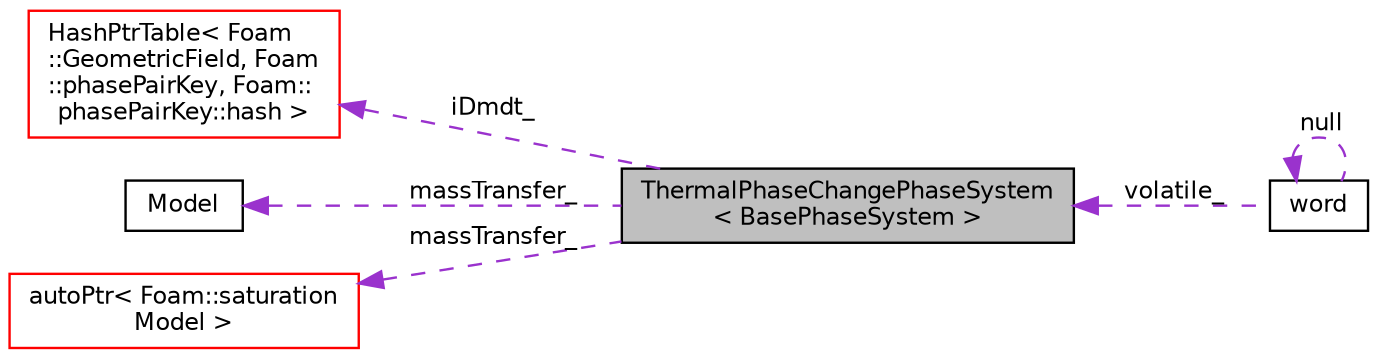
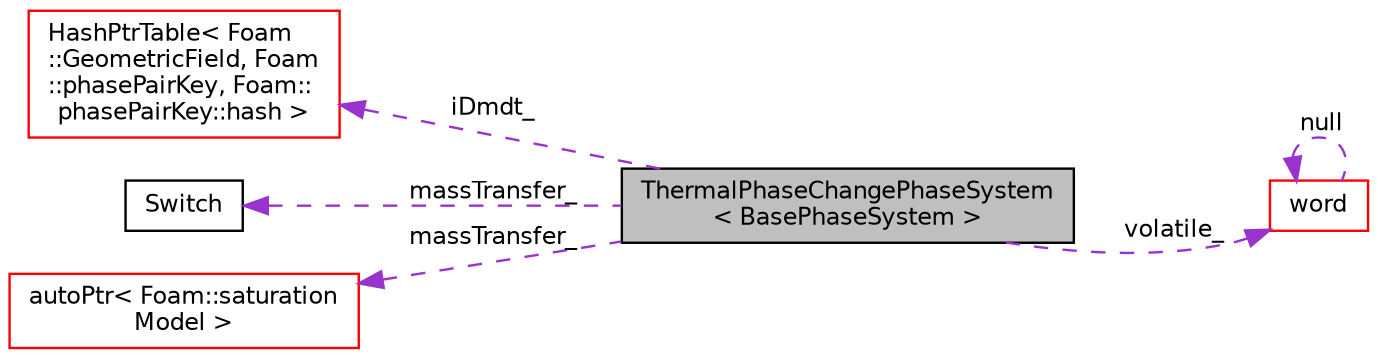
(184, 206) -> (184, 206)
(1184, 206) -> (1124, 253)
(1319, 206) -> (1319, 206)
